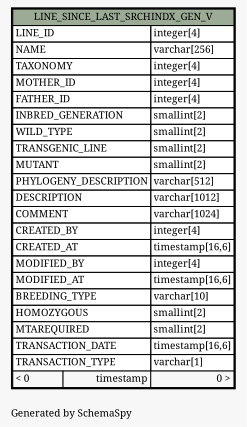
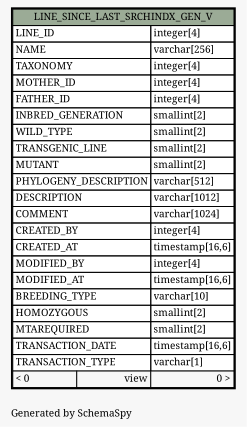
(122, 379) -> (136, 379)
